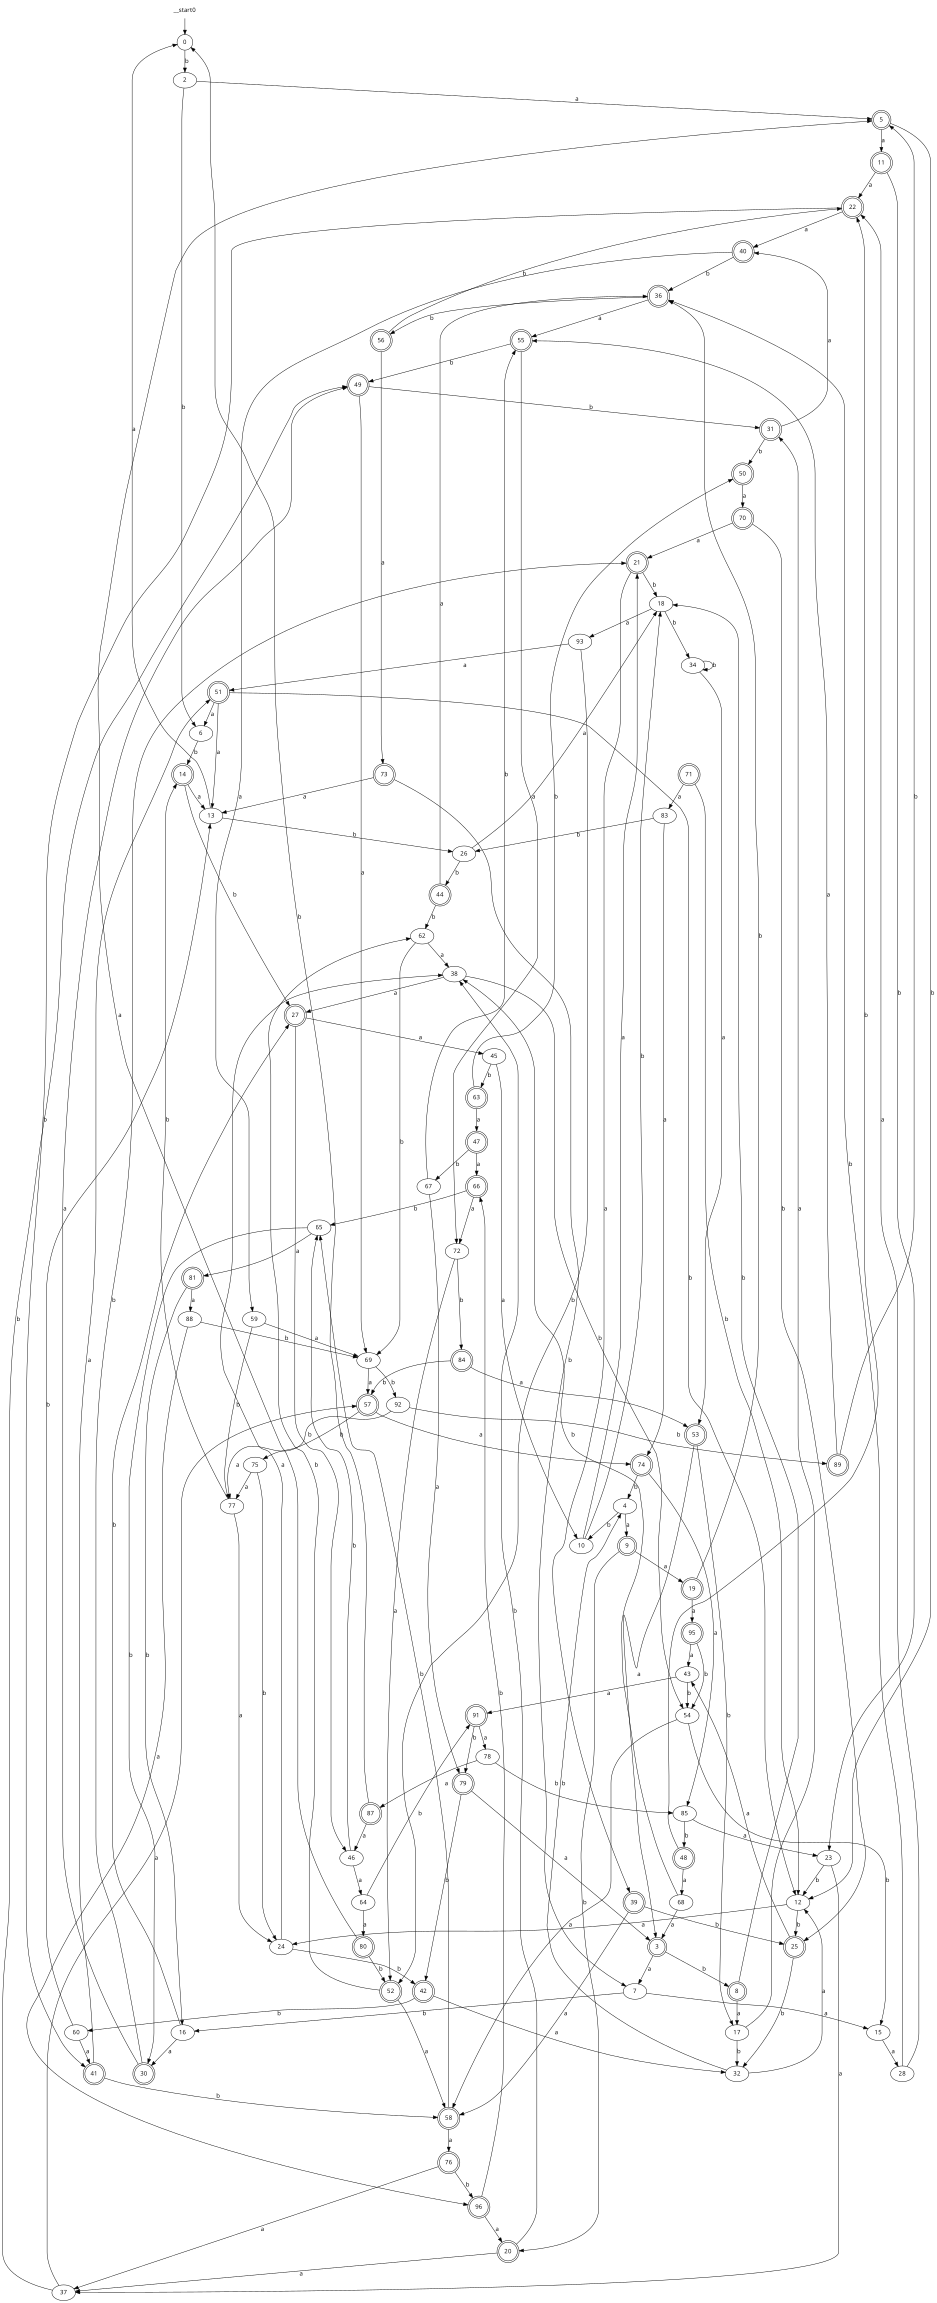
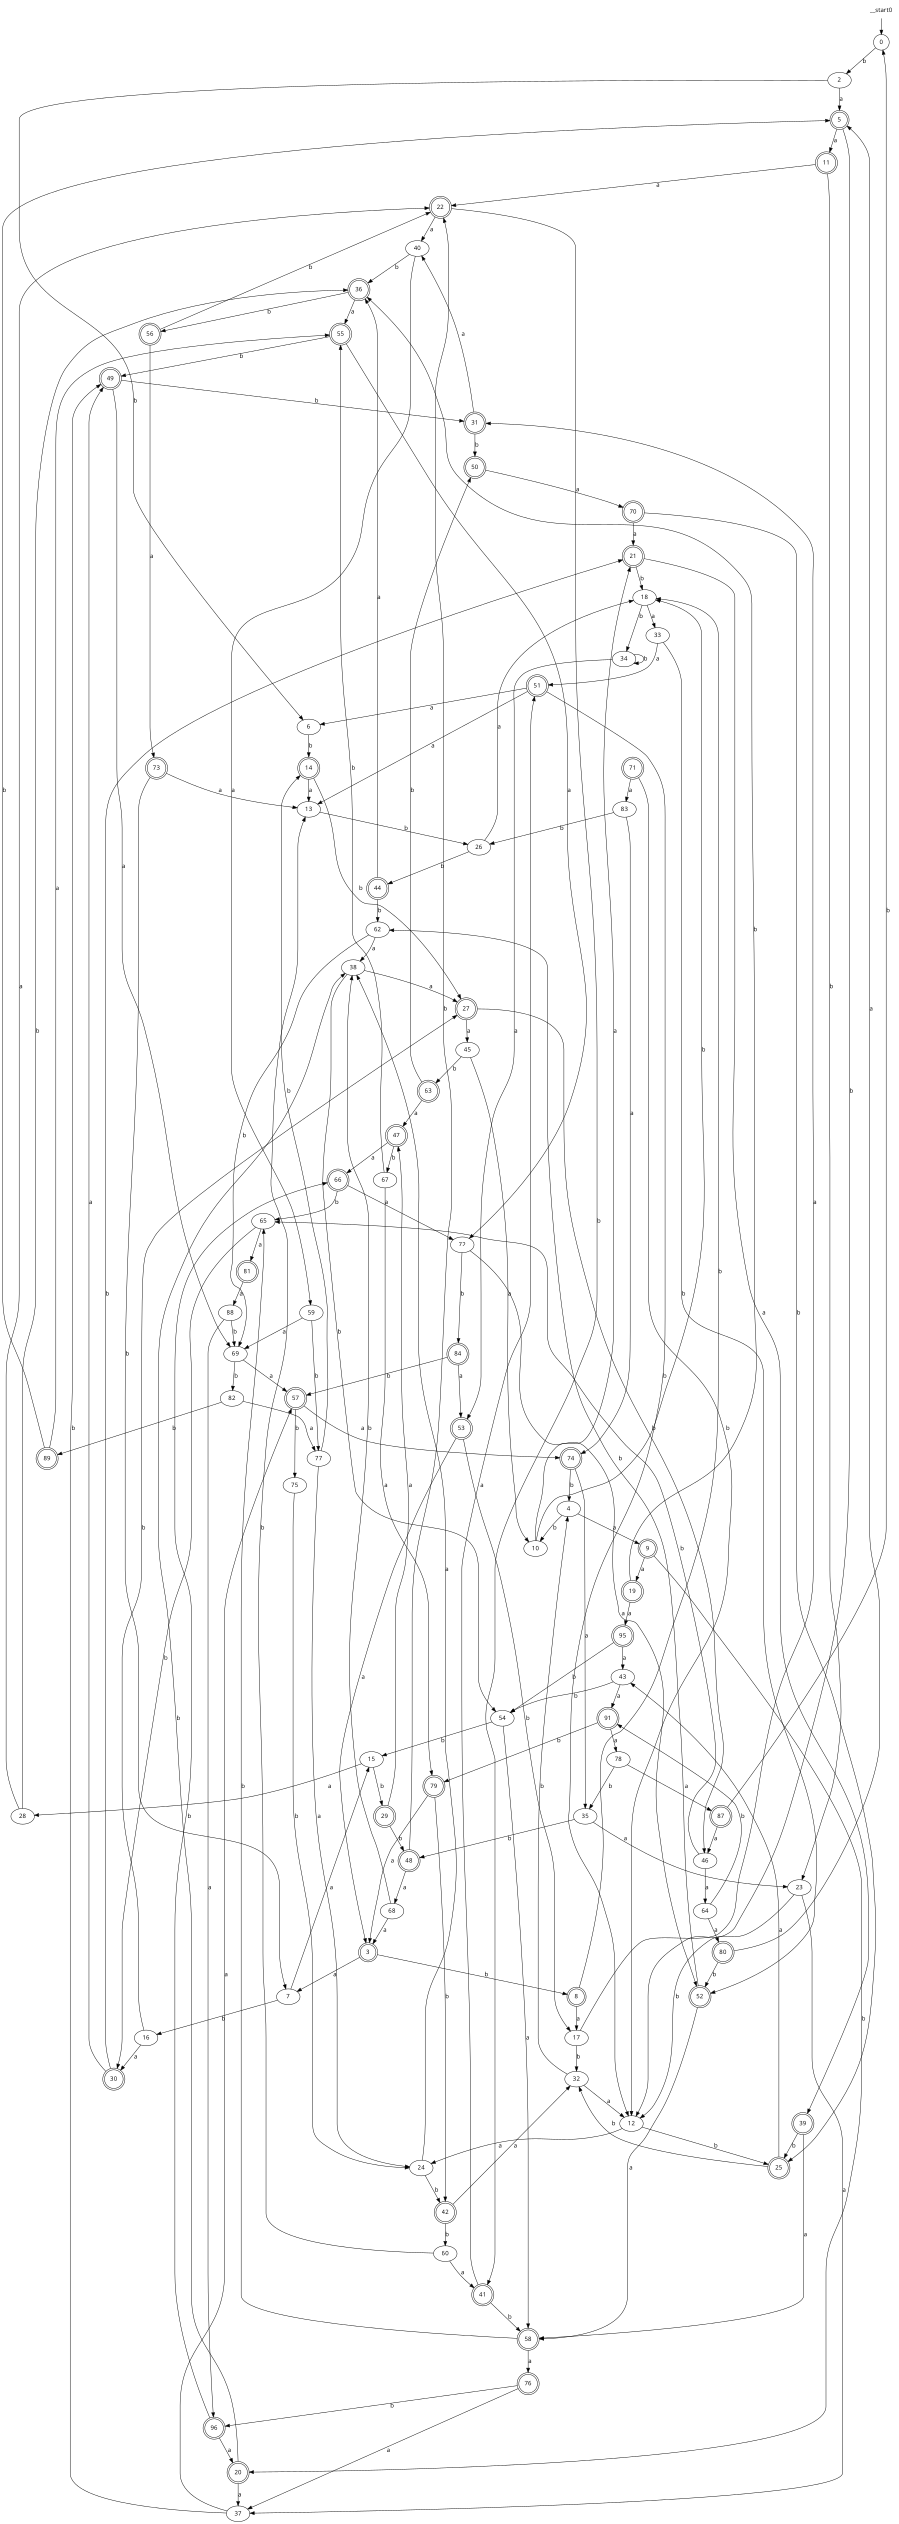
(743, 252) -> (417, 248)
(132, 427) -> none
(580, 642) -> (658, 635)
(398, 1405) -> (232, 1398)
(245, 1484) -> none
(146, 1652) -> none
(685, 1814) -> (585, 1816)
none -> (385, 1816)
